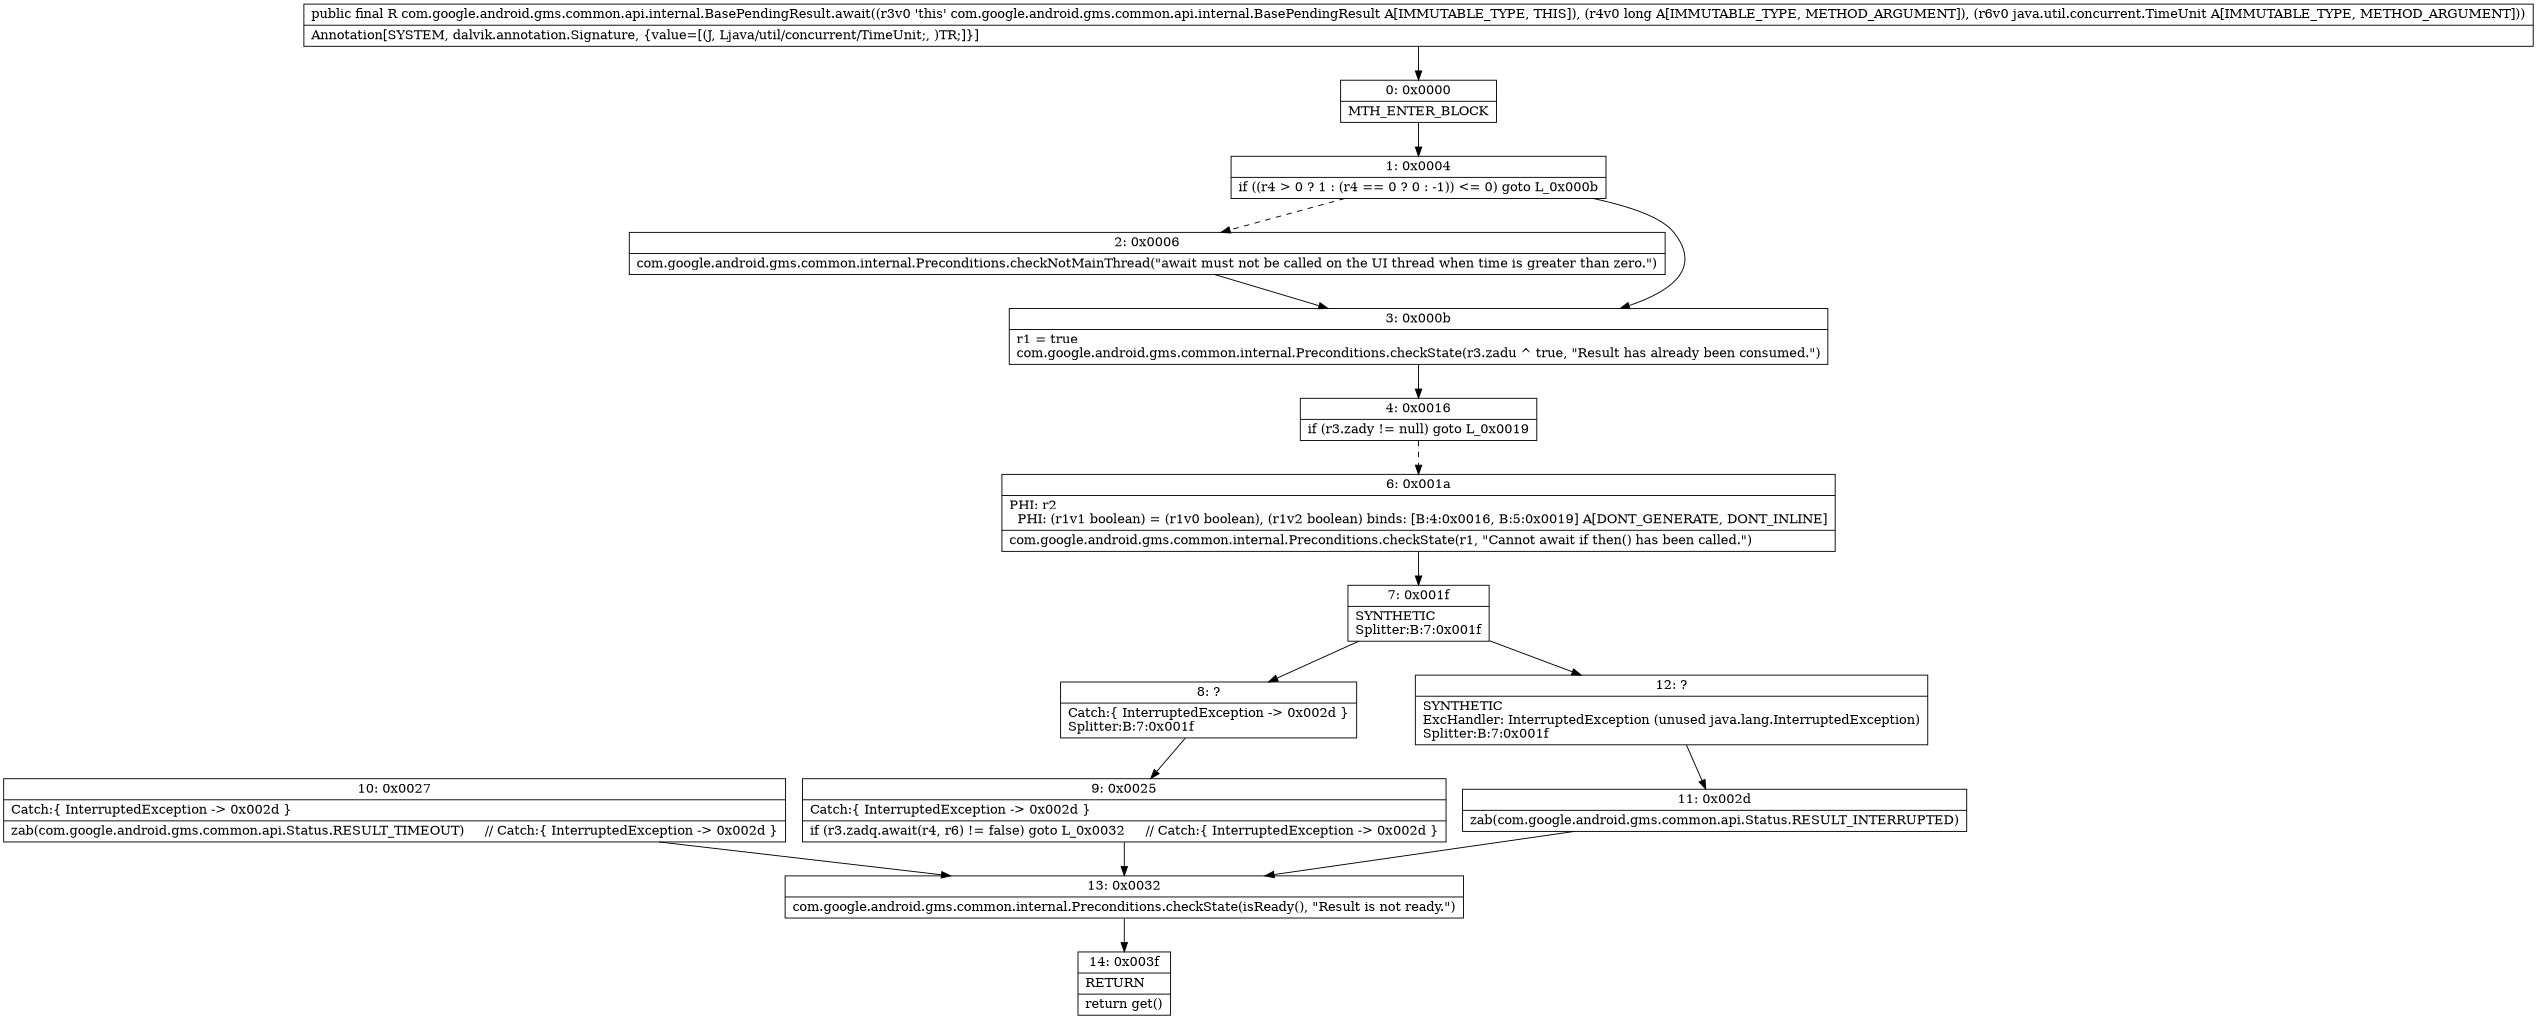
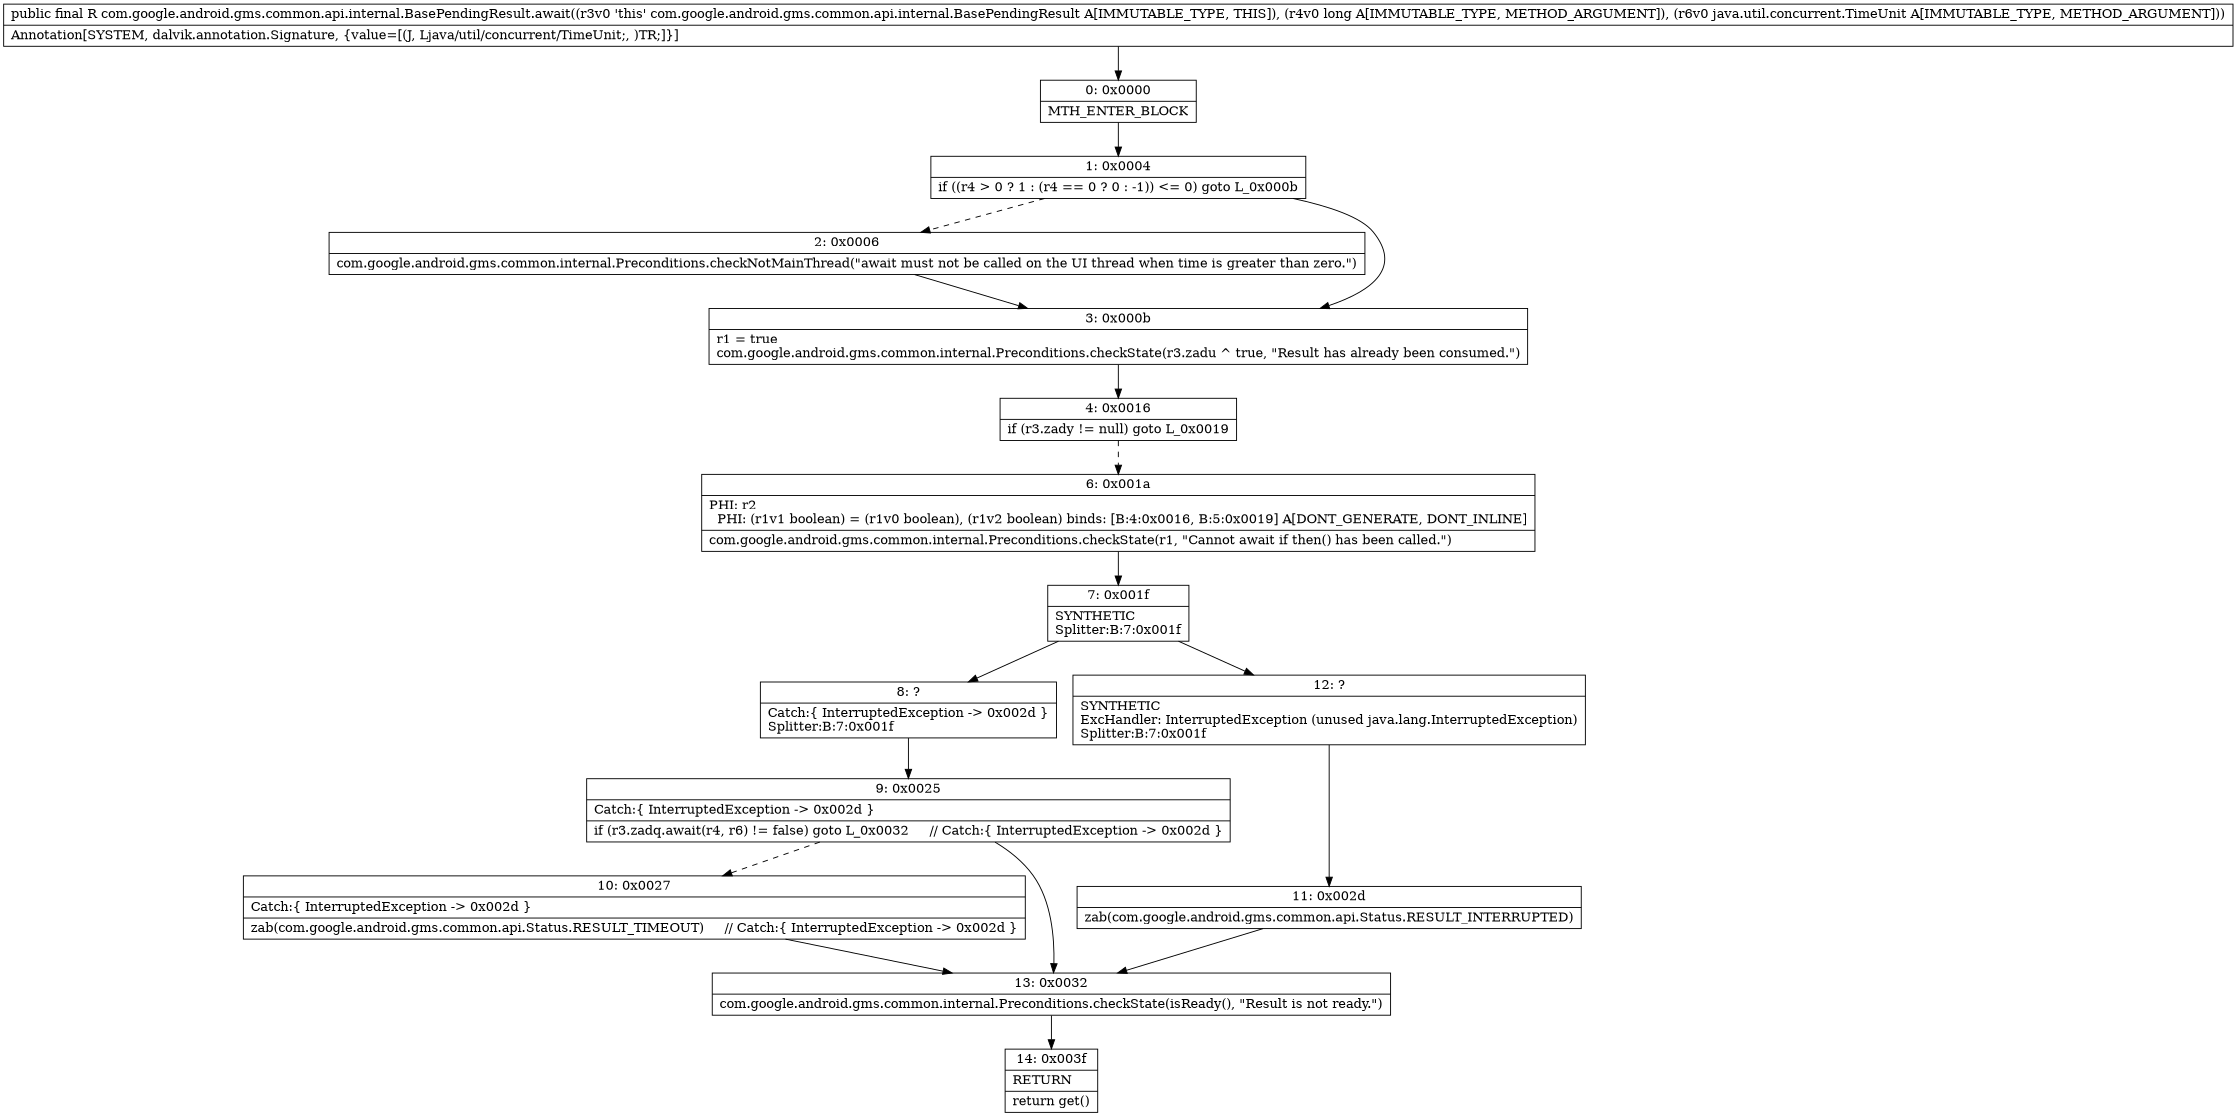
none -> (776, 857)
